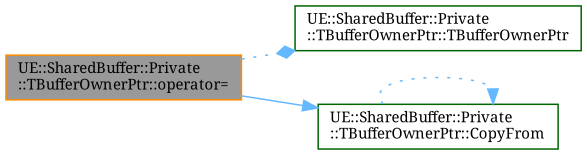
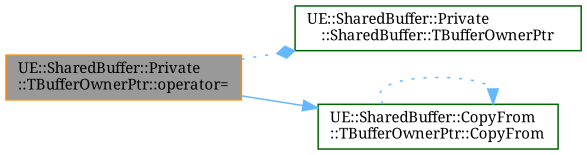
(438, 28) -> (438, 28)
(438, 127) -> (438, 127)
